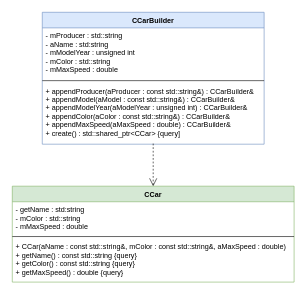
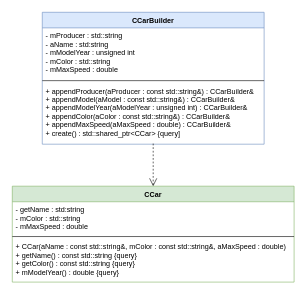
(161, 247) -> (161, 247)
